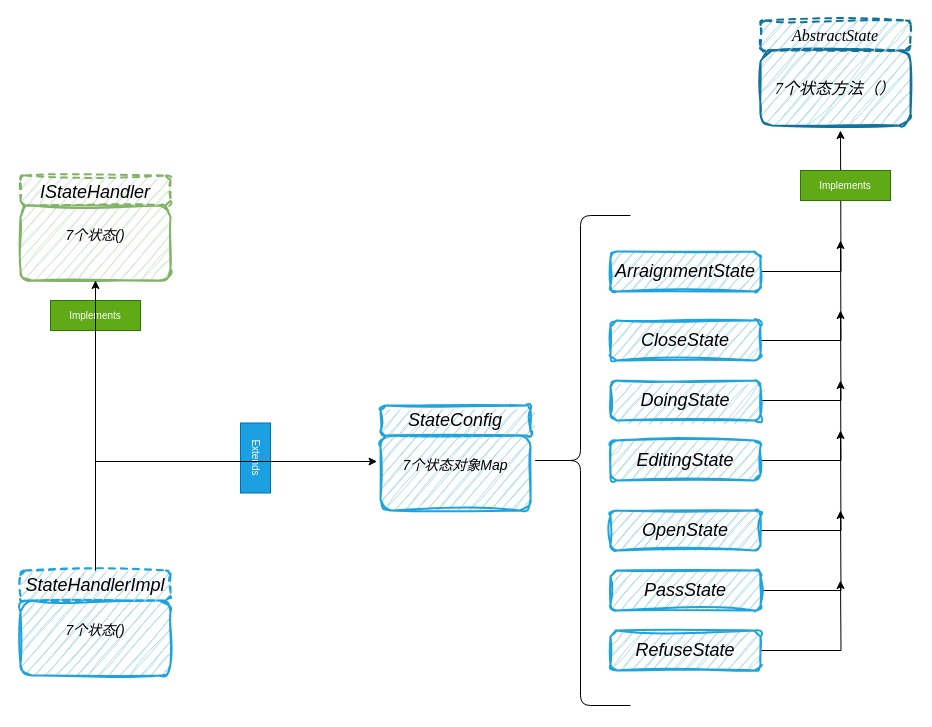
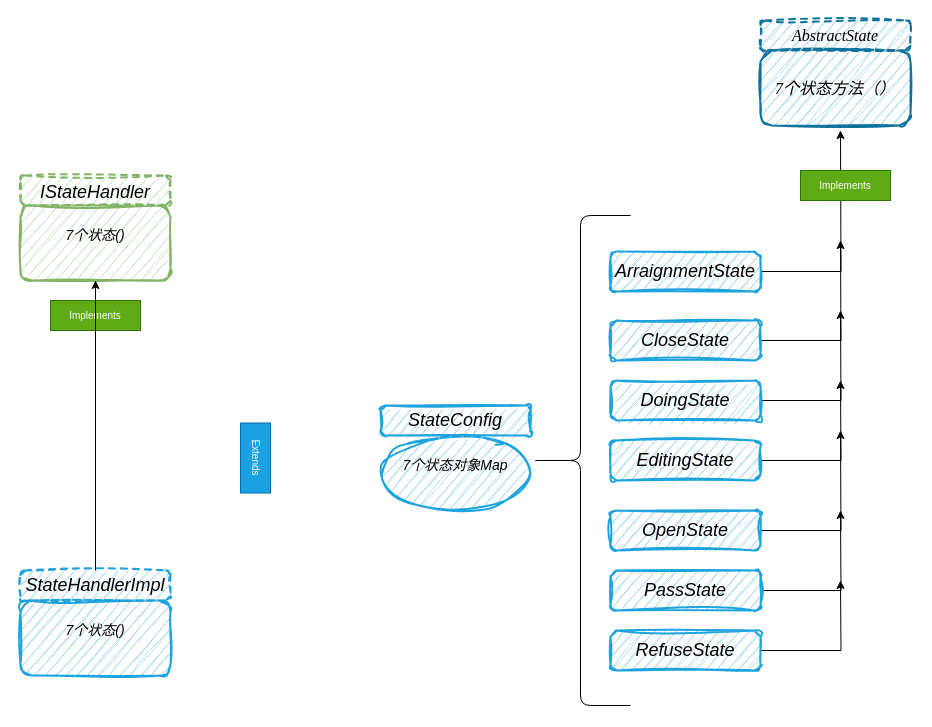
(234, 462) -> none
(456, 473) -> (456, 473)
